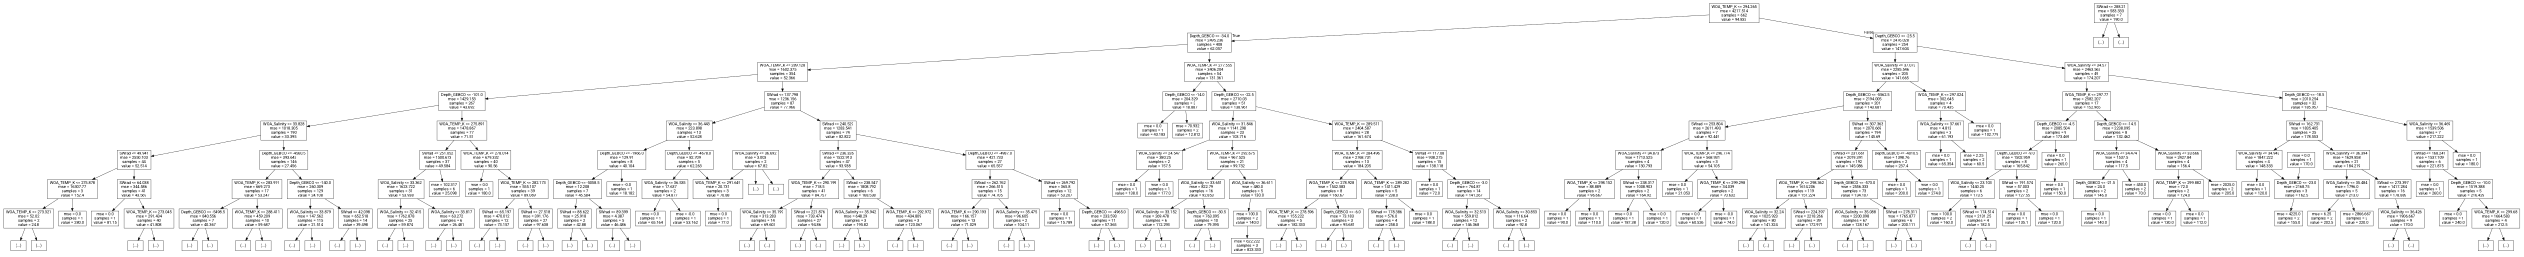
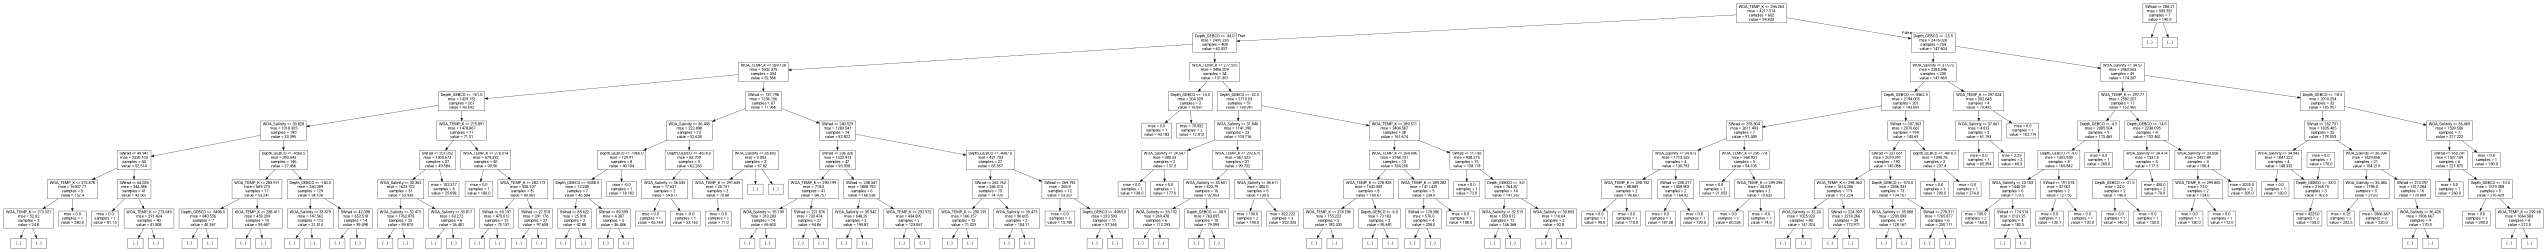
(2055, 173) -> (2131, 204)
(1247, 231) -> (1270, 204)
